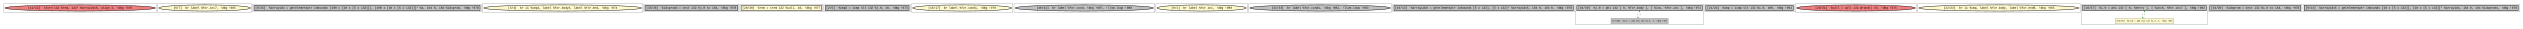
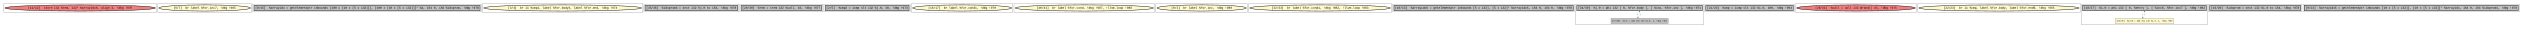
(781, 8) -> (781, 8)
(1084, 8) -> (1084, 8)
(1320, 8) -> (1320, 8)
